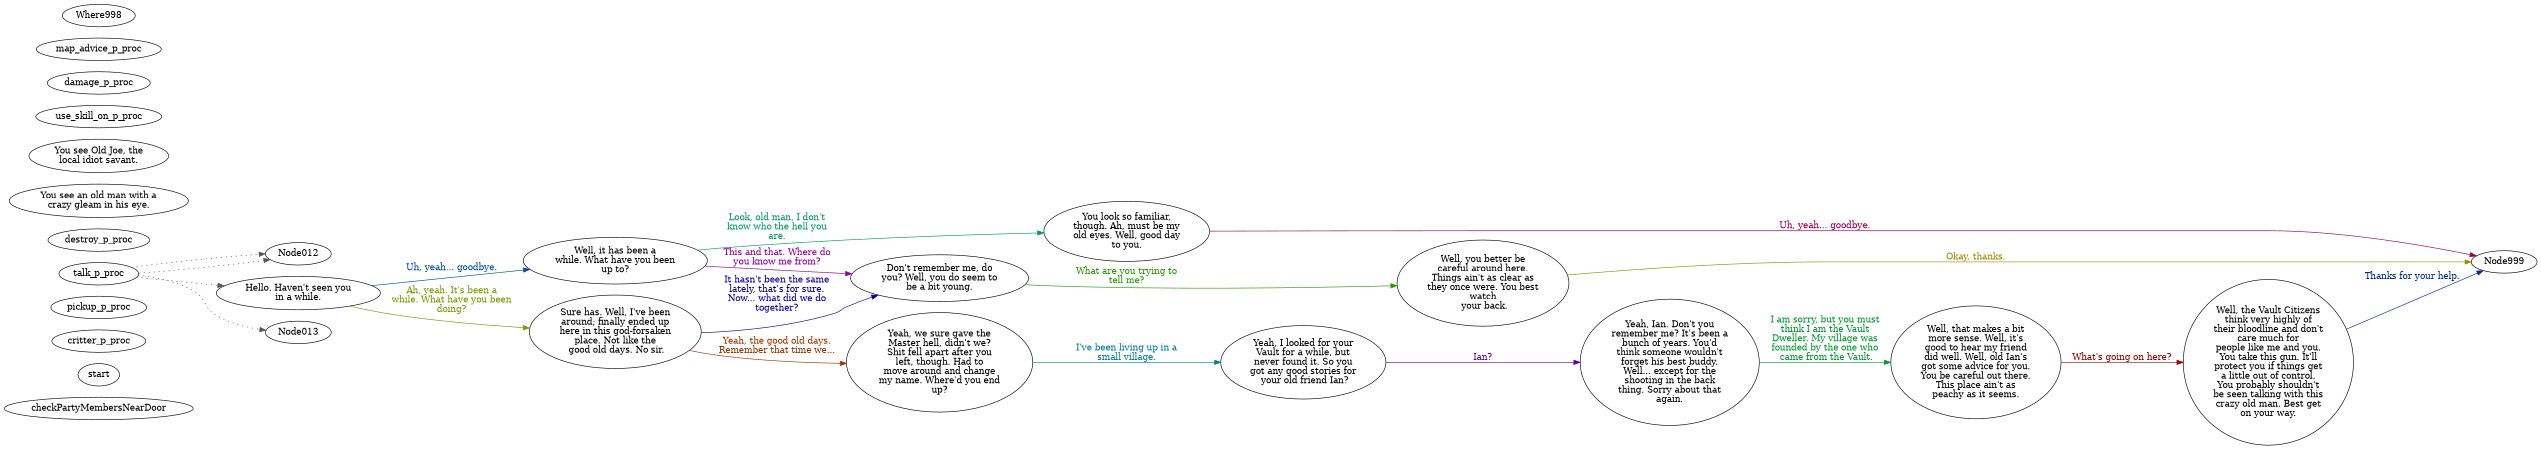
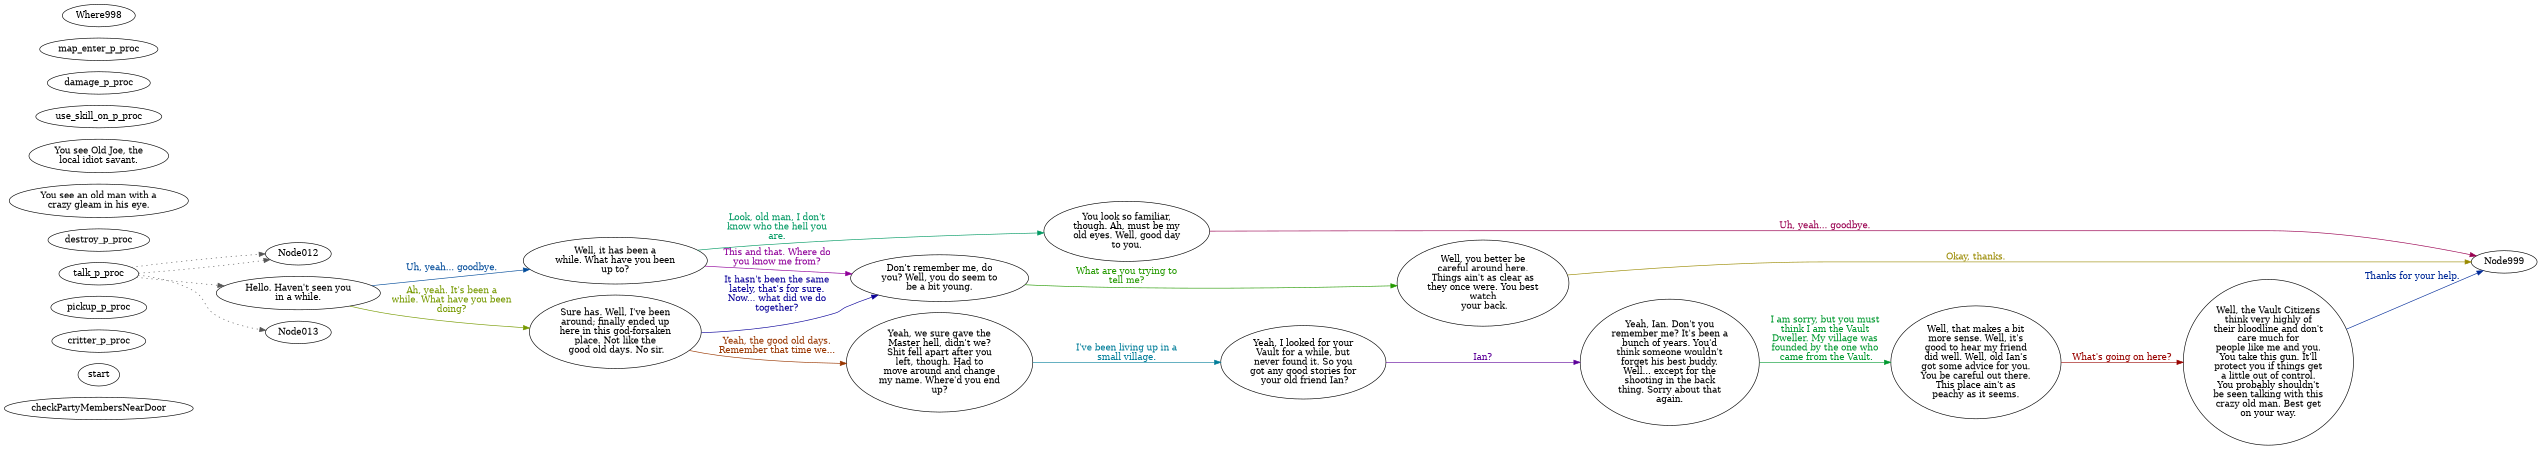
(99, 49) -> (99, 49)
